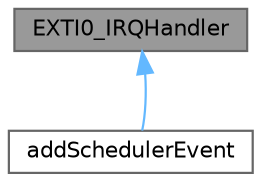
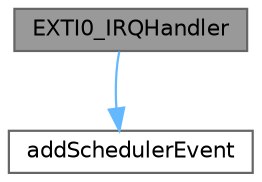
(145, 102) -> (116, 80)
